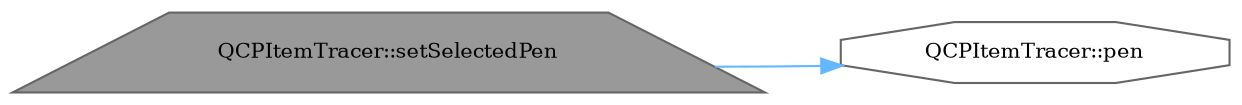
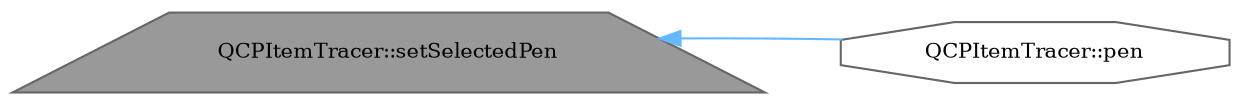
(768, 67) -> (762, 39)
